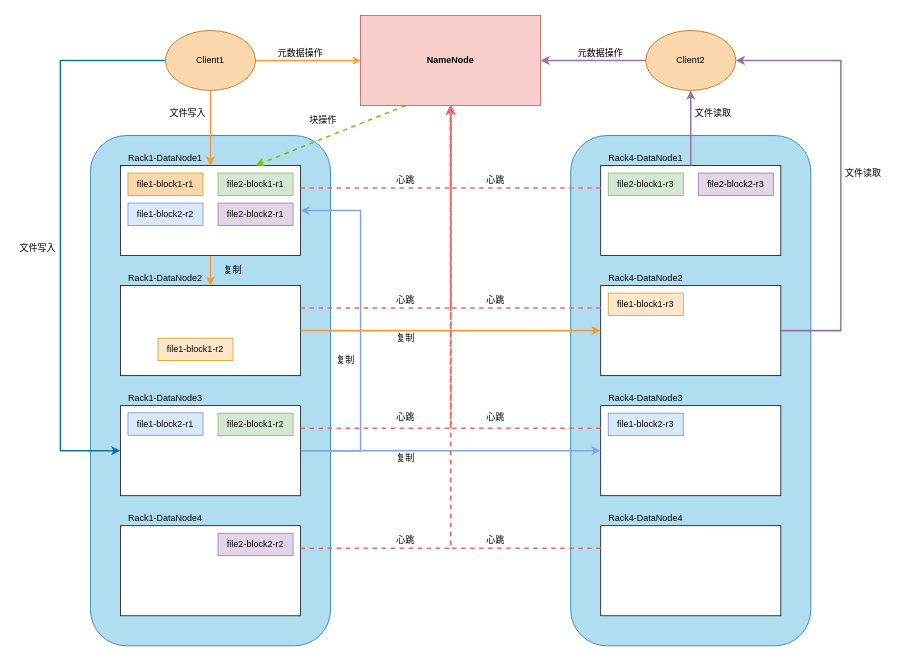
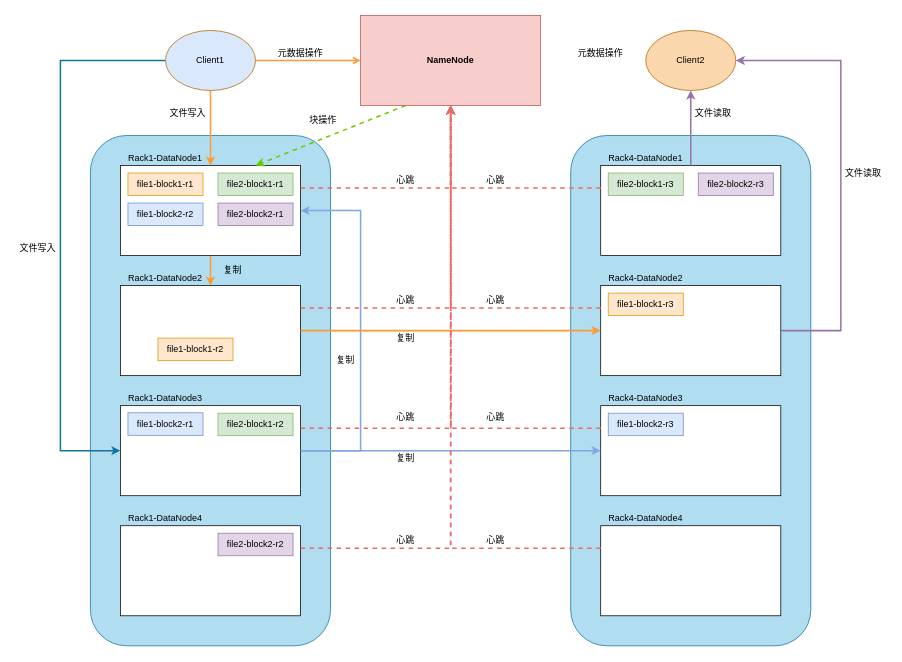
(210, 60) -> (210, 60)
(596, 60) -> none
(165, 184) -> (165, 184)
